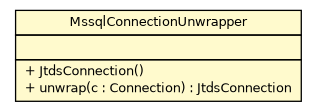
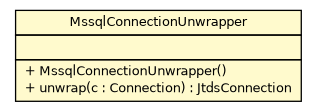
(84, 71) -> (126, 71)
